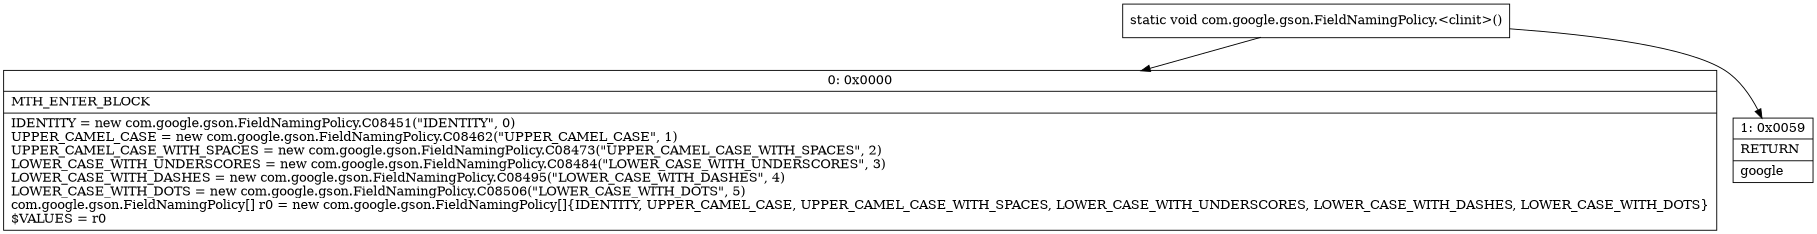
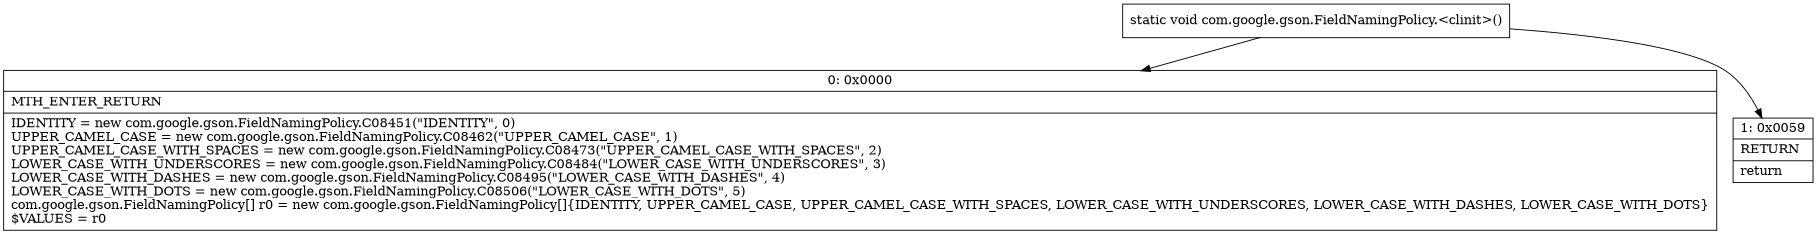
(81, 102) -> (86, 102)
(1762, 171) -> (1761, 171)
